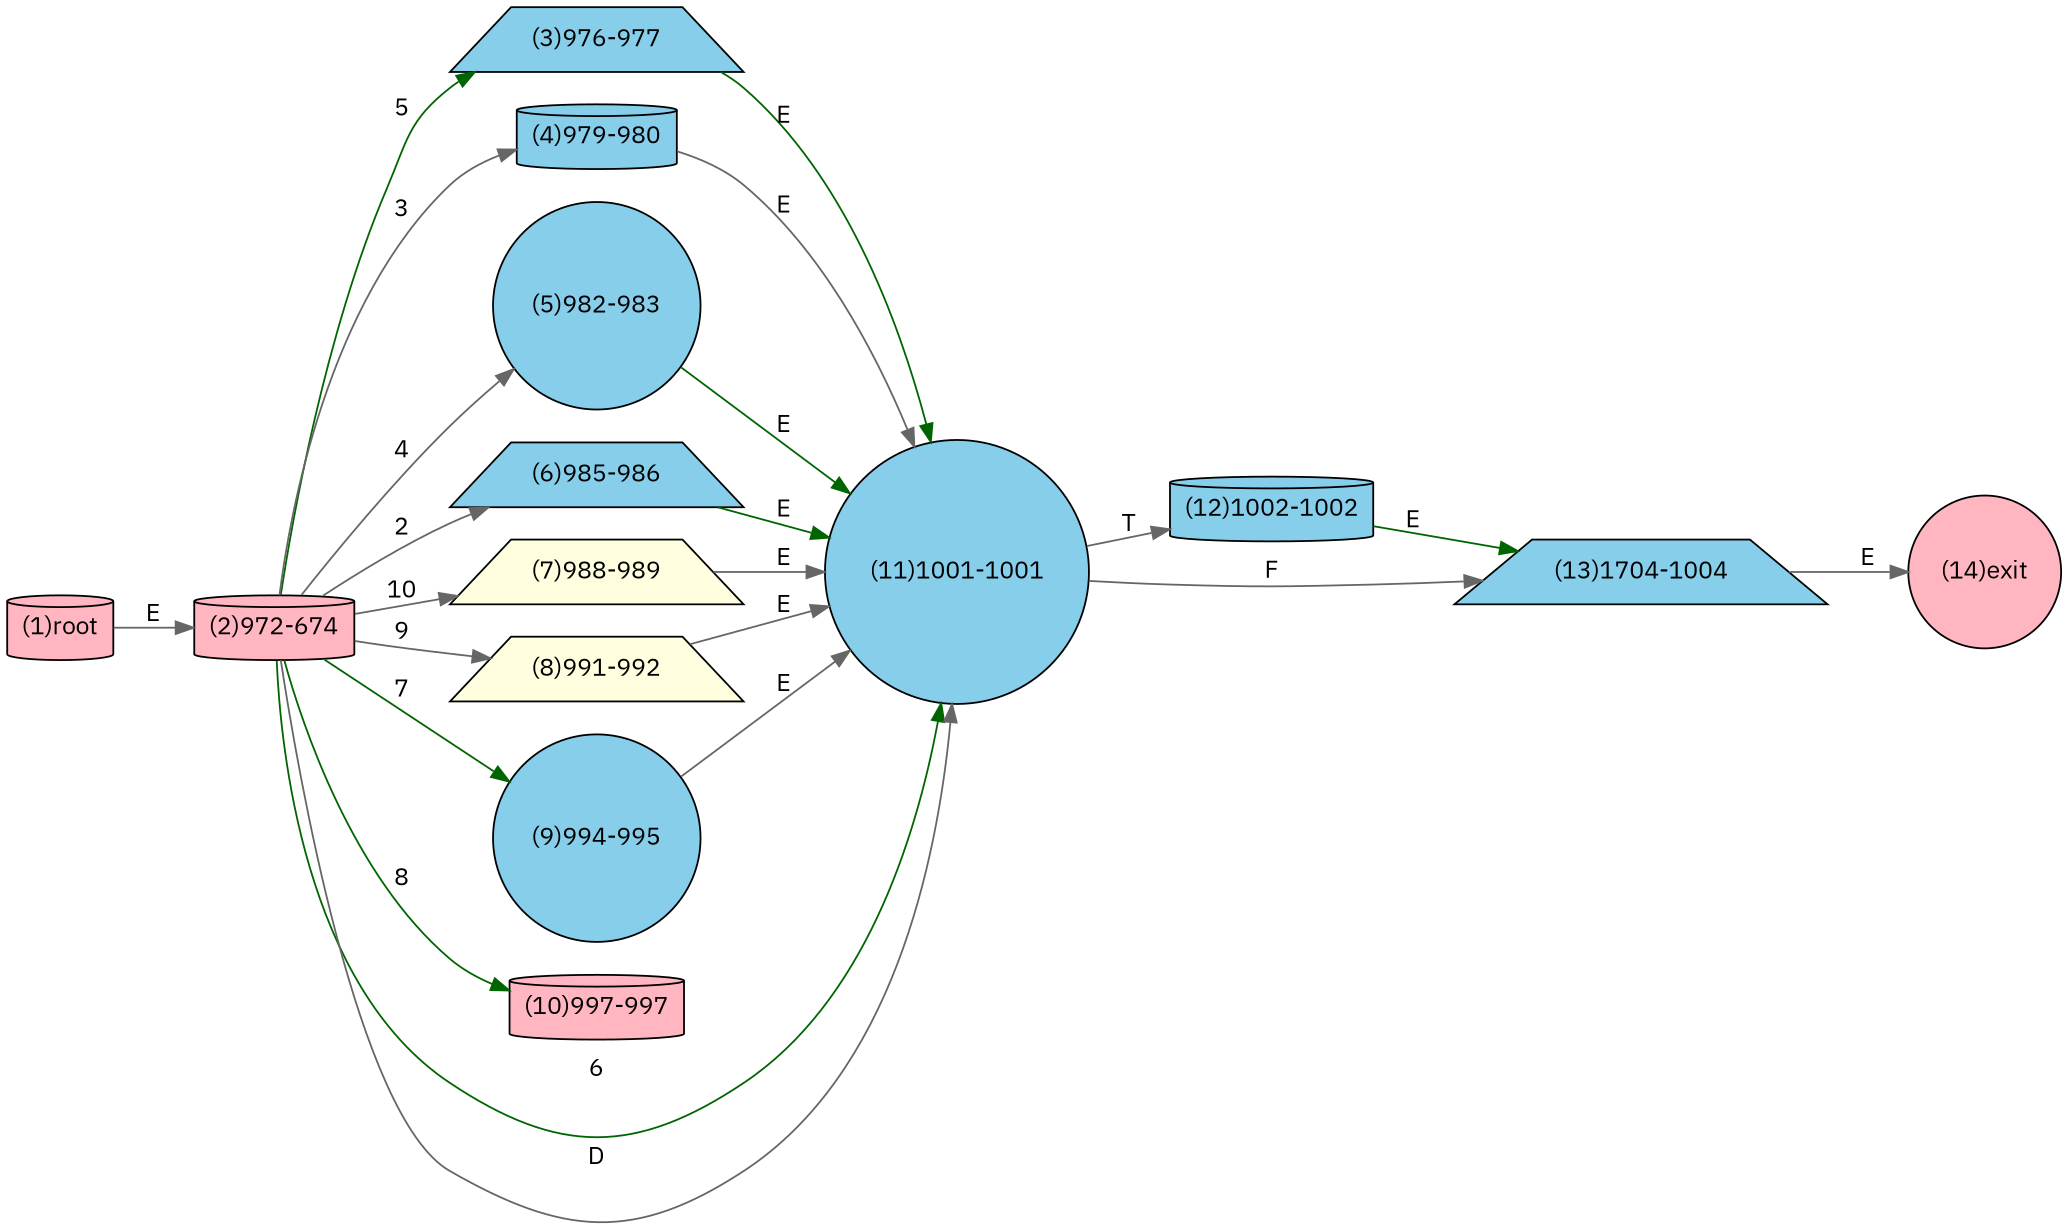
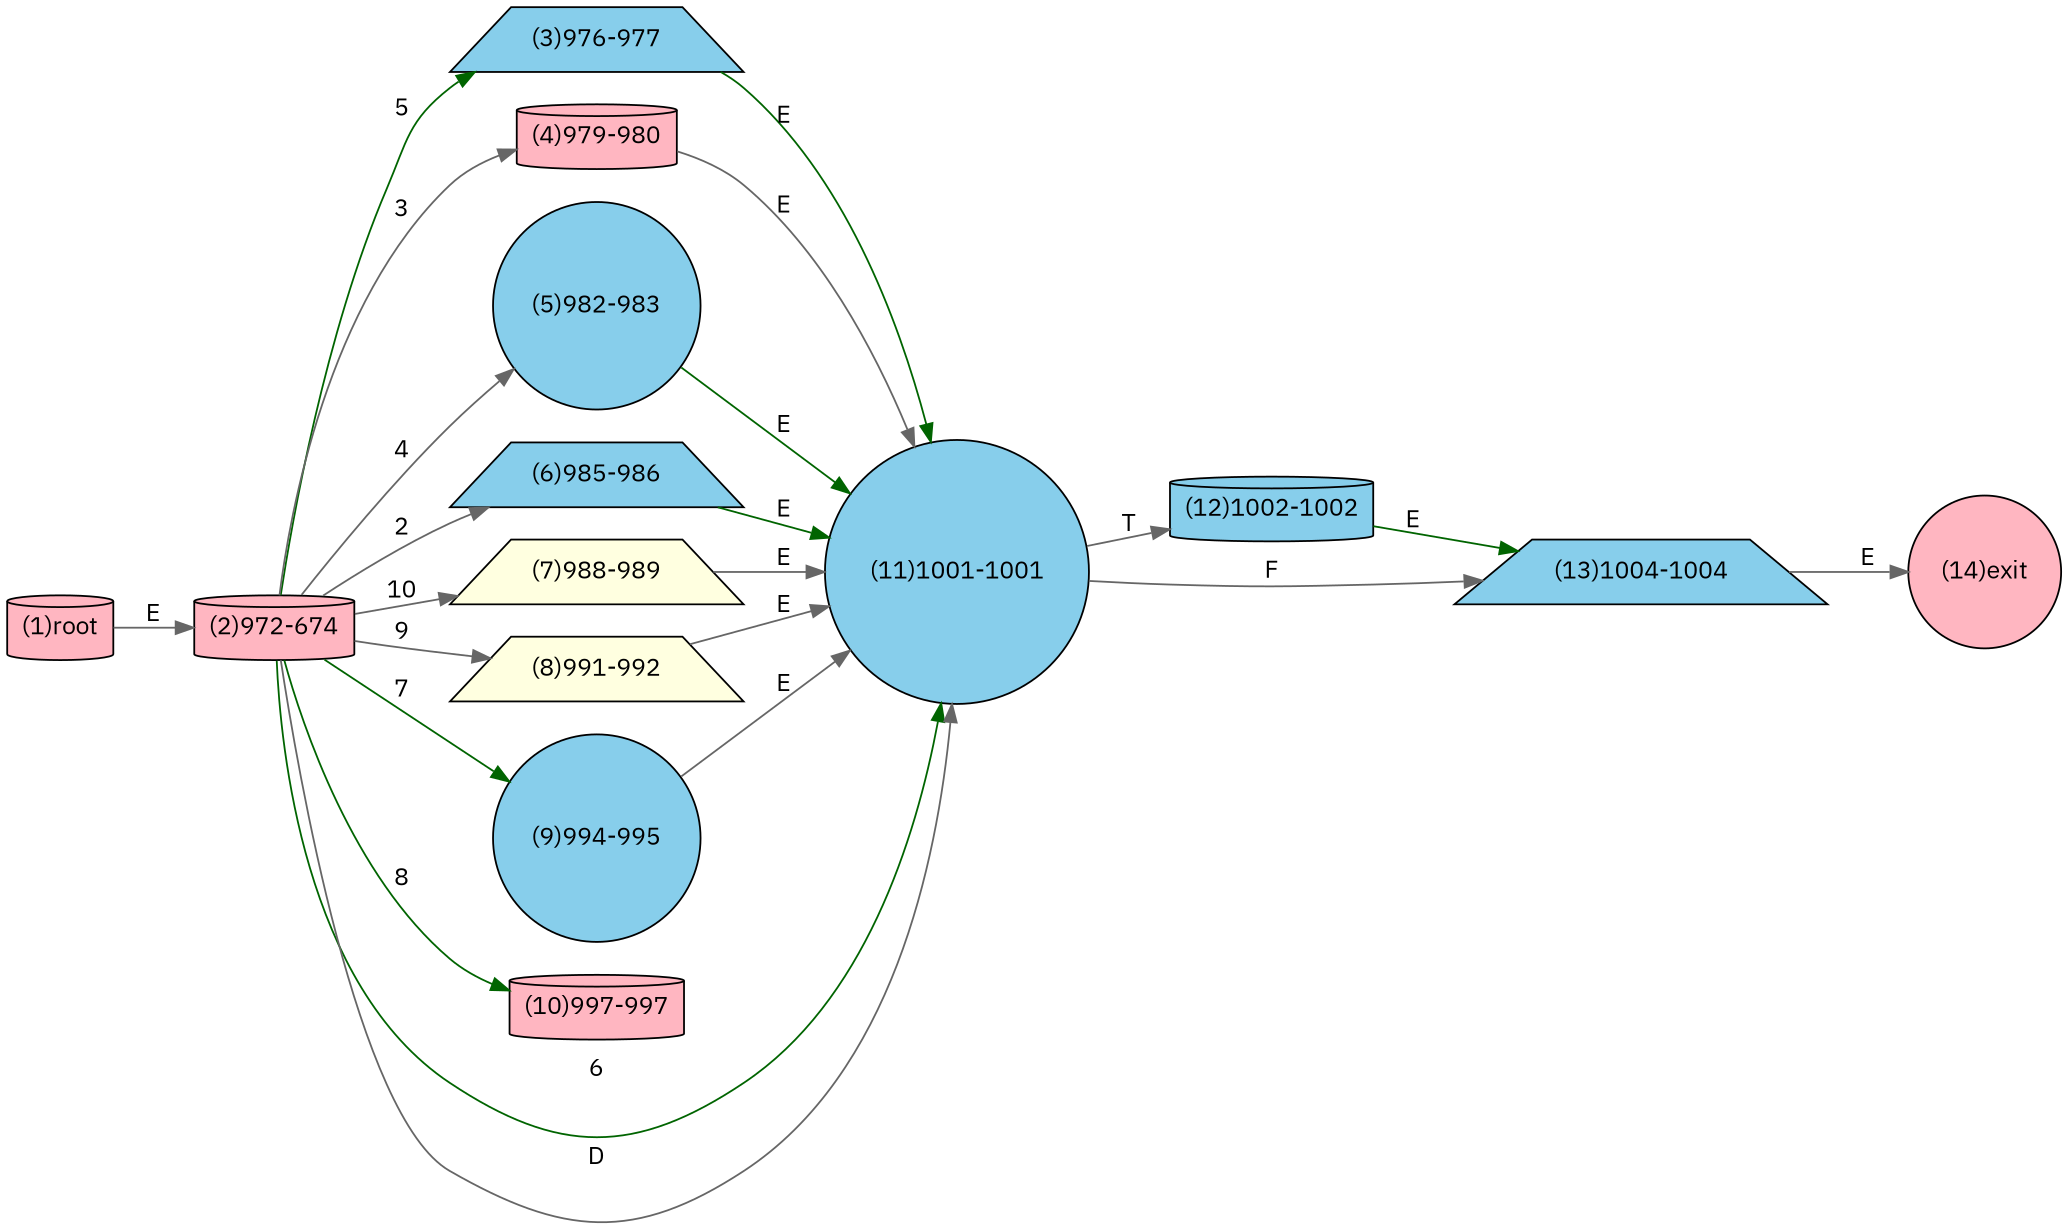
(597, 137) -> (597, 137)
(1641, 572) -> (1641, 572)
